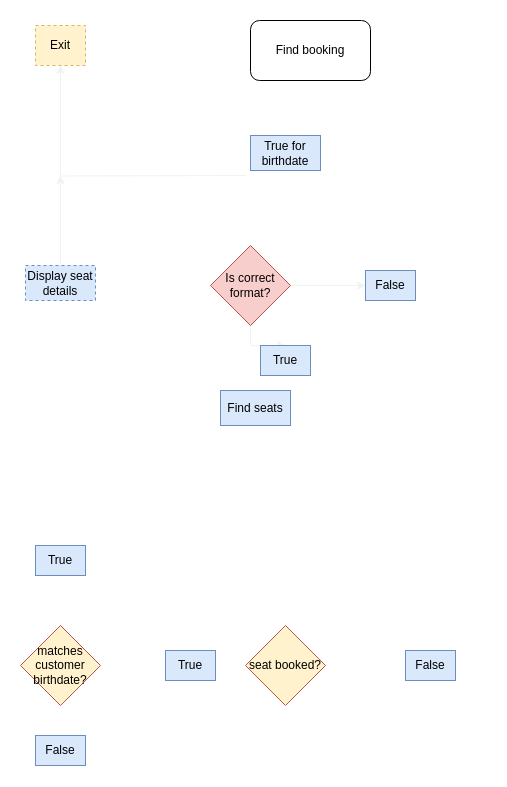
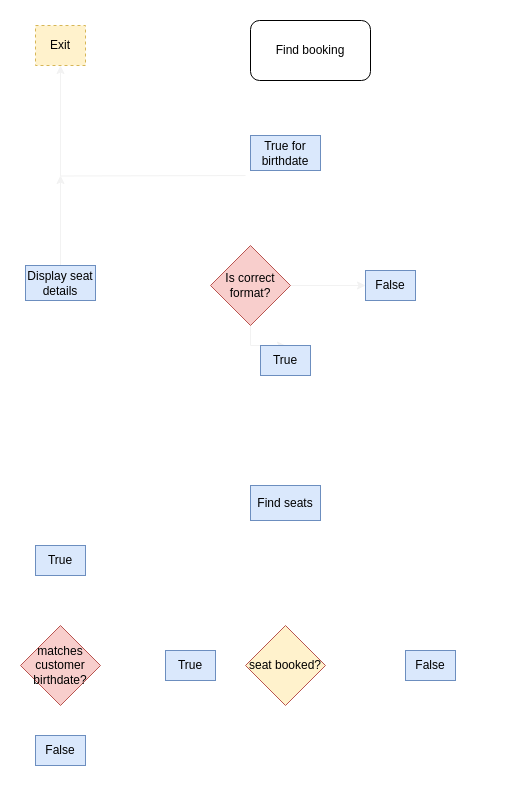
(61, 283) -> (61, 283)
(256, 408) -> (286, 503)
(61, 666) -> (61, 666)
